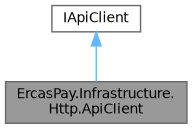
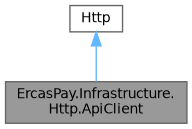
(96, 19) -> (96, 19)
